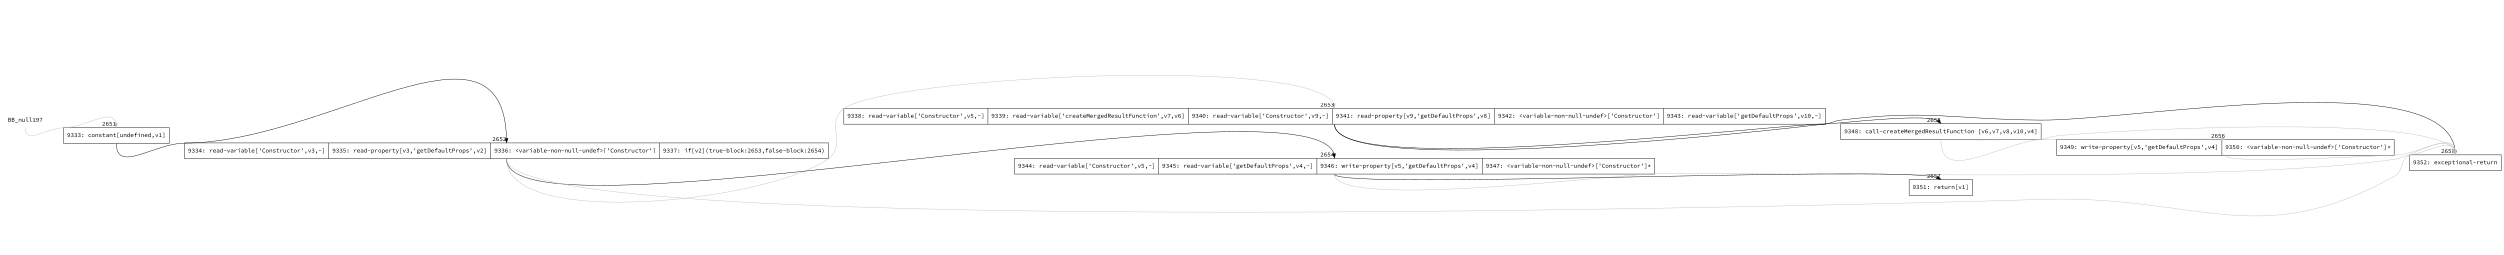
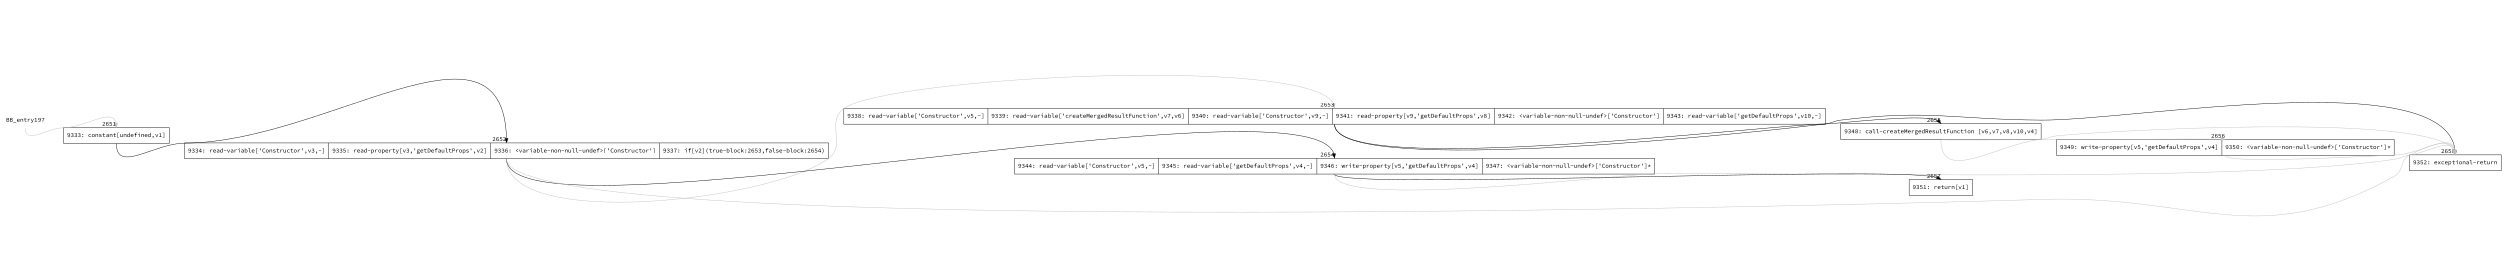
(25, 120) -> (25, 120)
